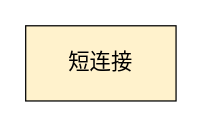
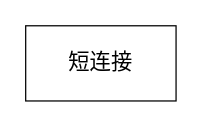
(101, 63) -> (101, 63)
